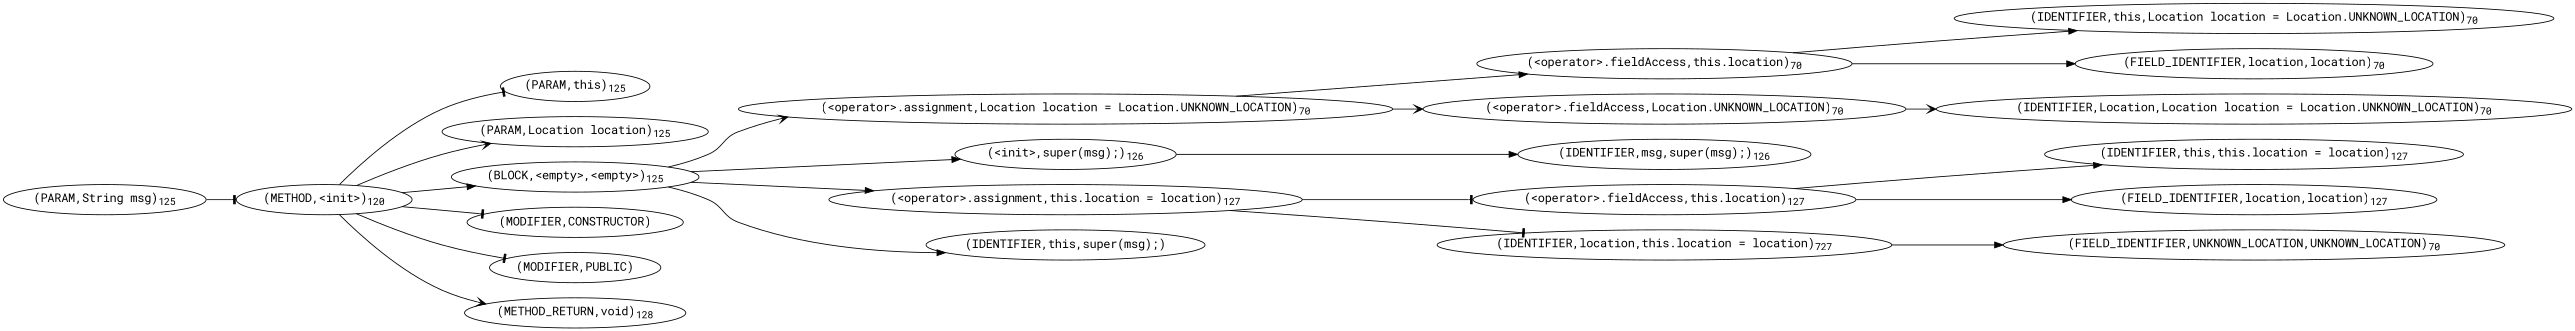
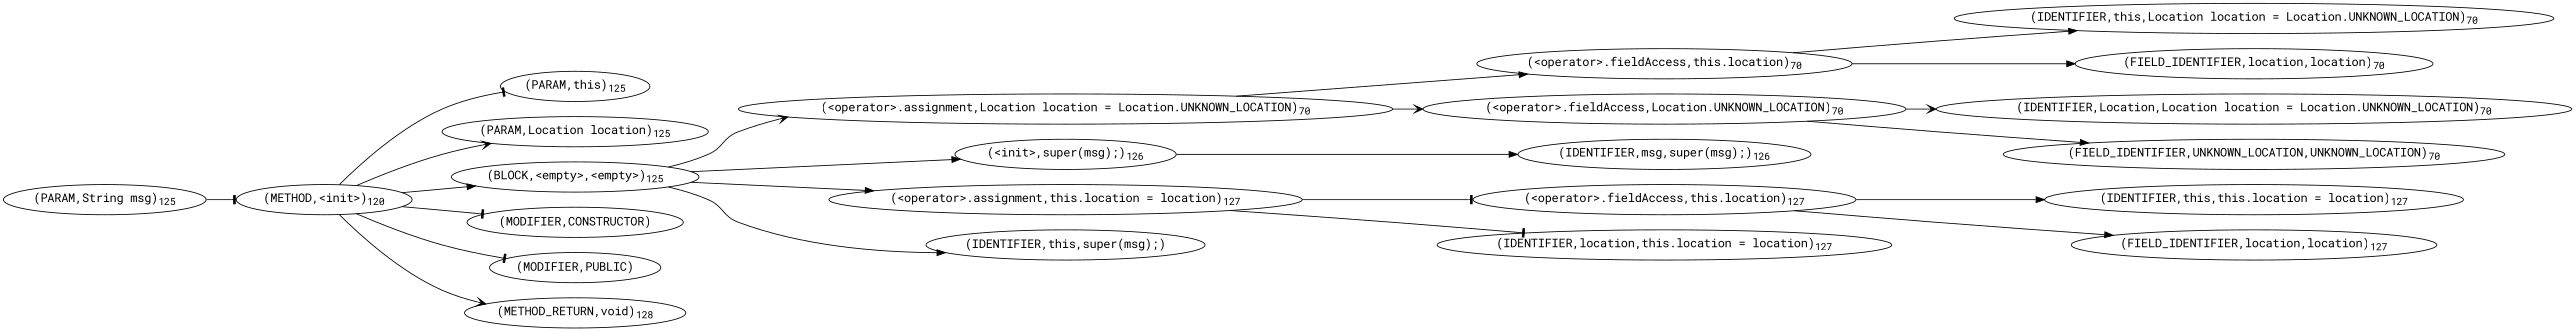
(1824, 244) -> (1824, 244)
(1943, 245) -> (1944, 132)
